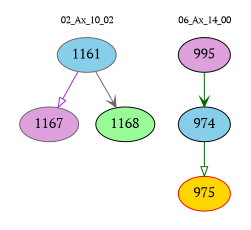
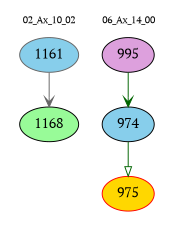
(49, 124) -> none
